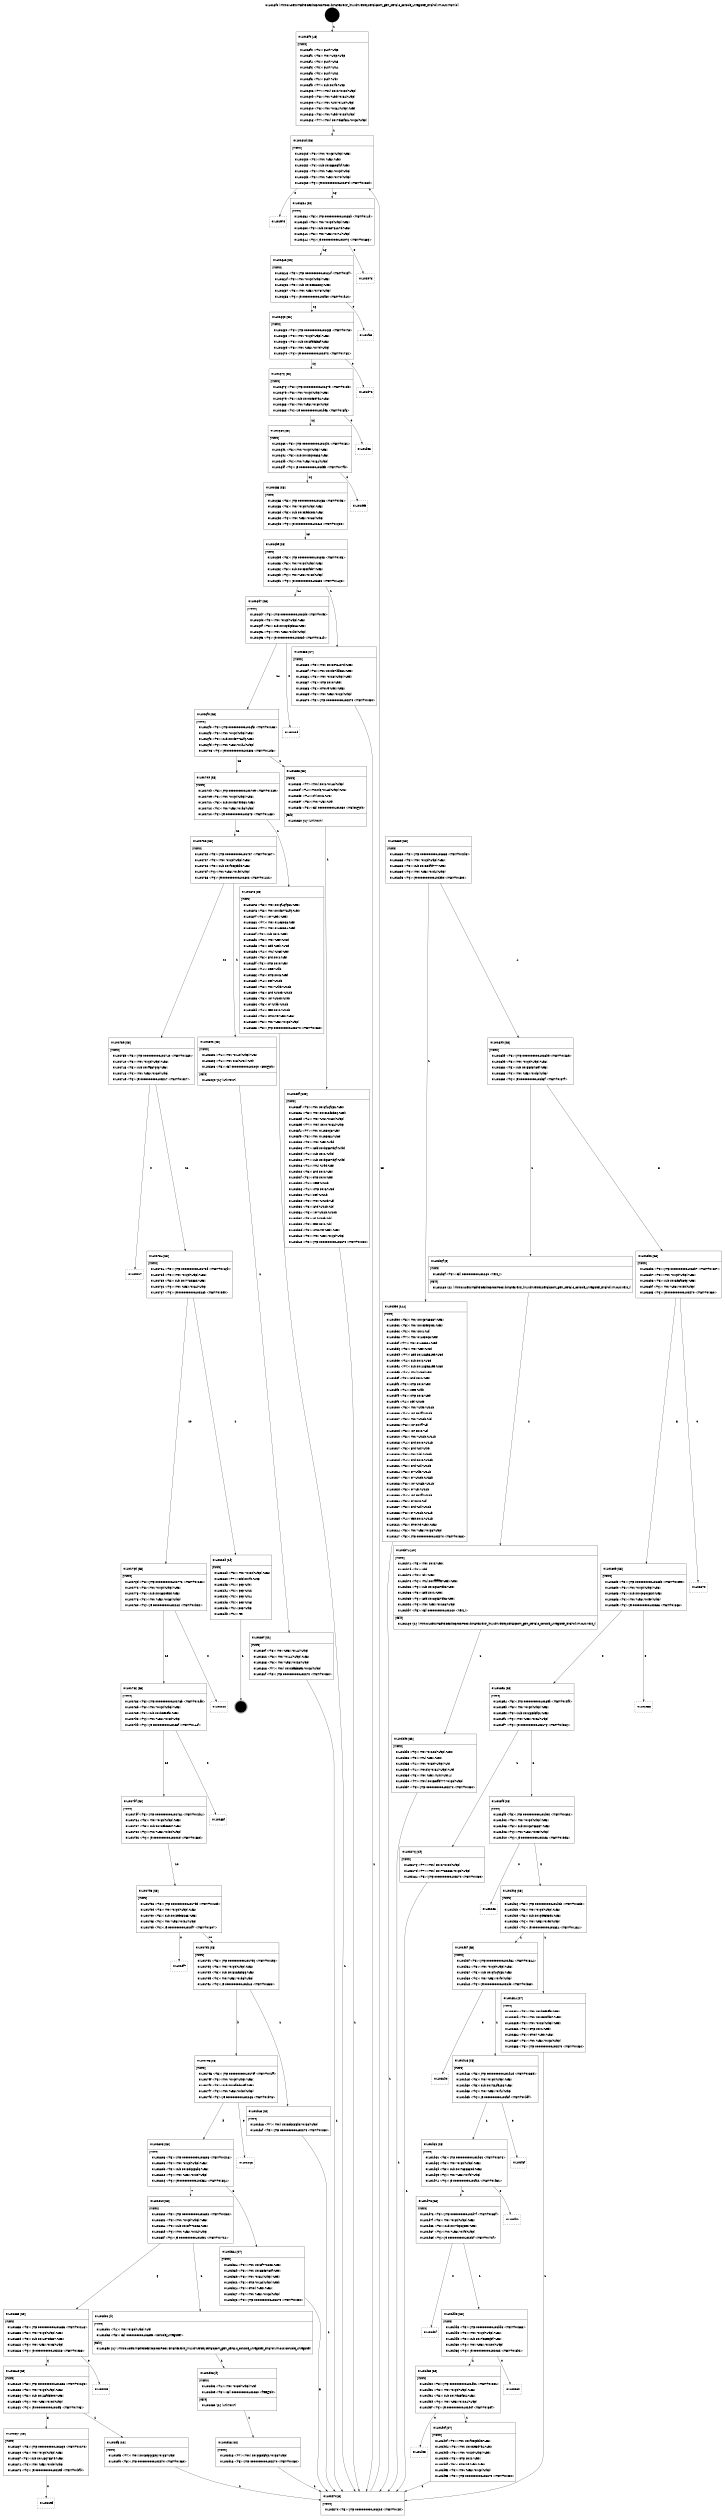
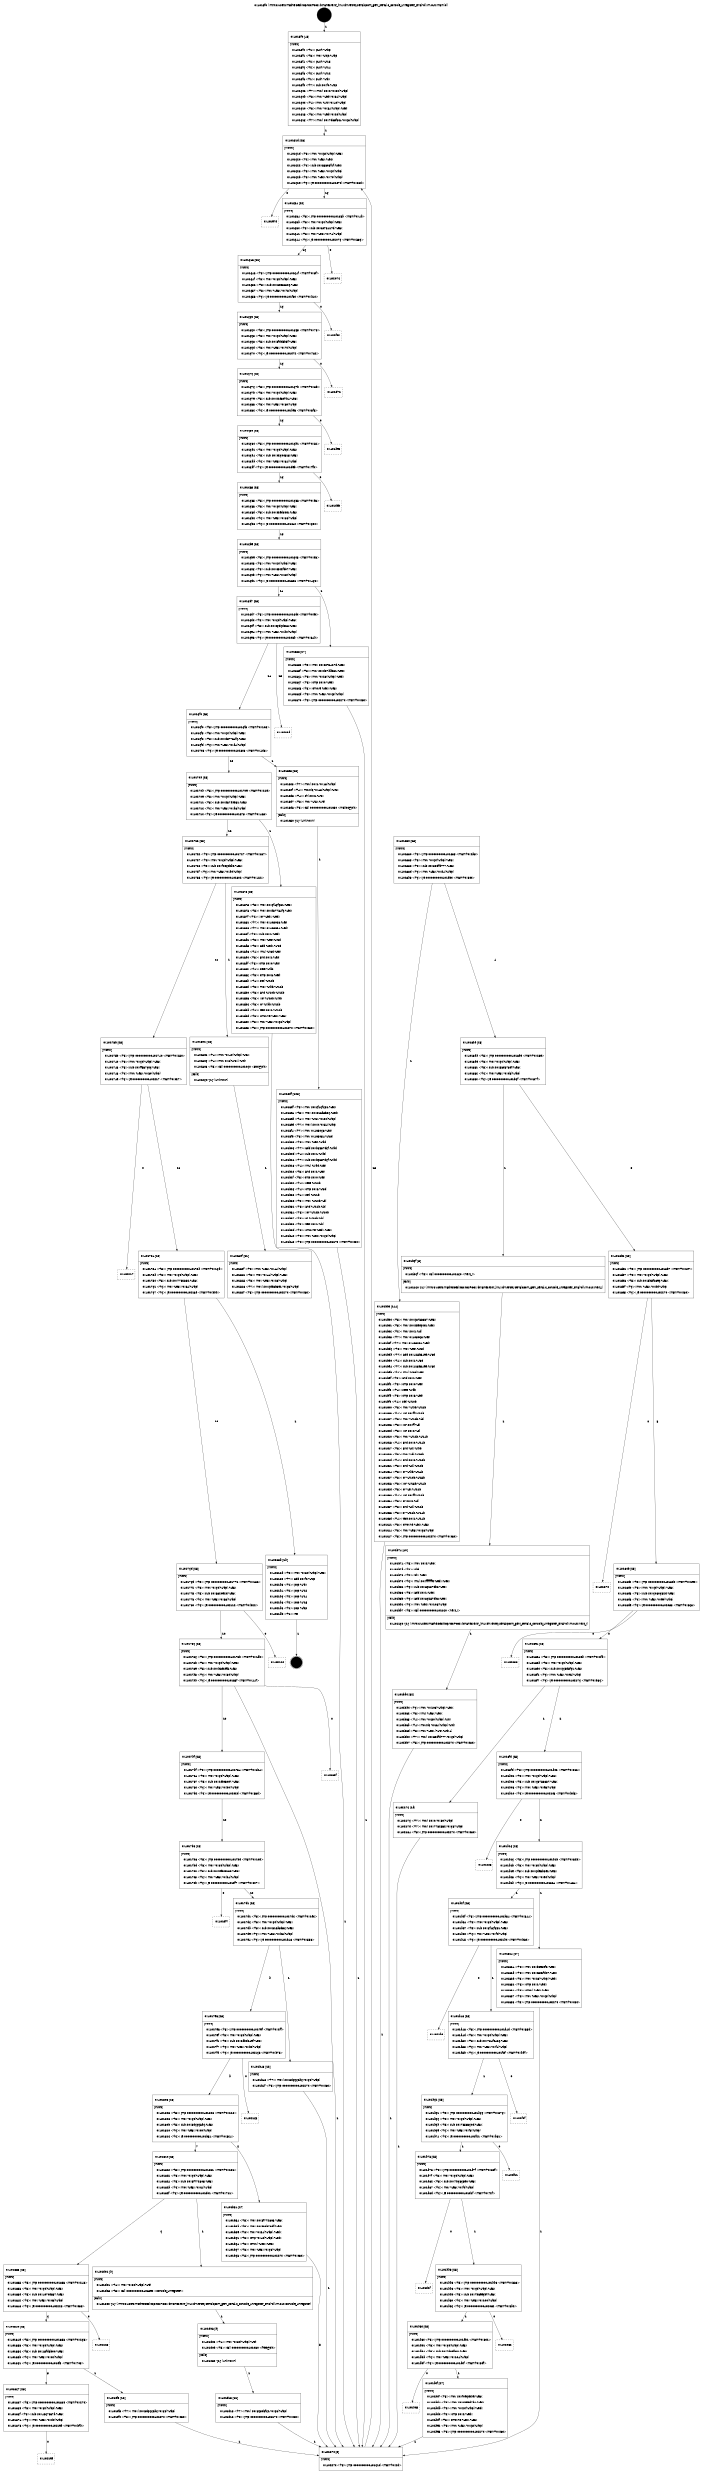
(289, 676) -> (280, 676)
(335, 2083) -> (333, 2057)
